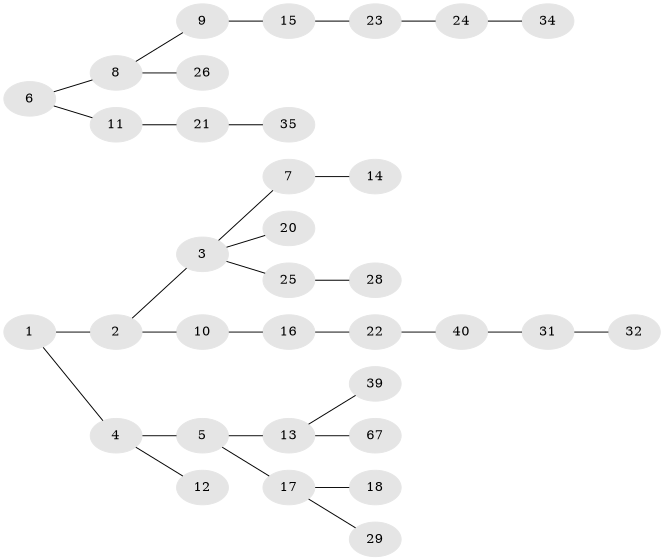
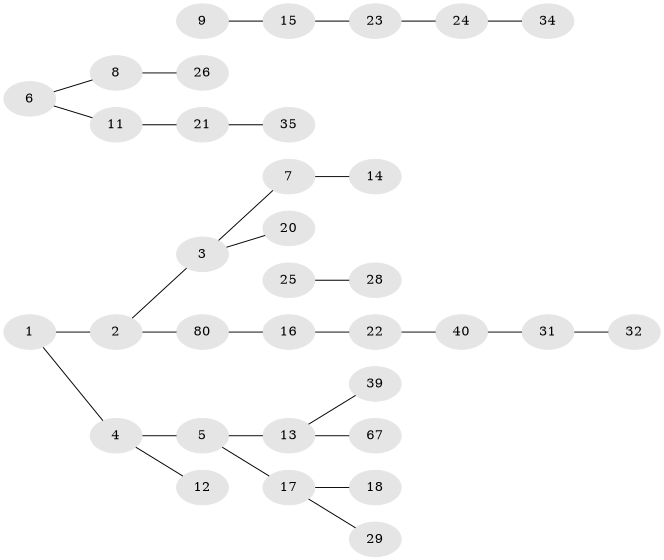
(159, 47) -> none
(246, 267) -> none
(203, 332) -> (203, 332)
